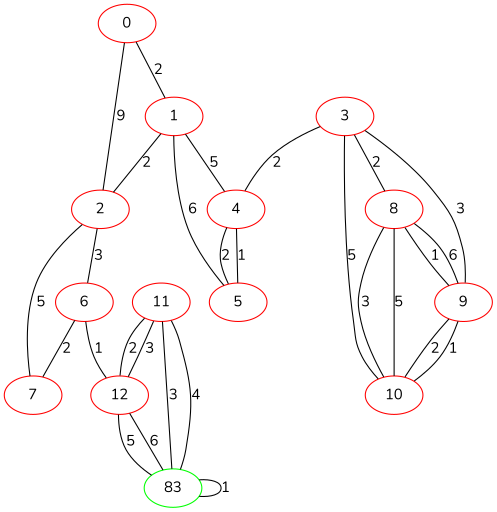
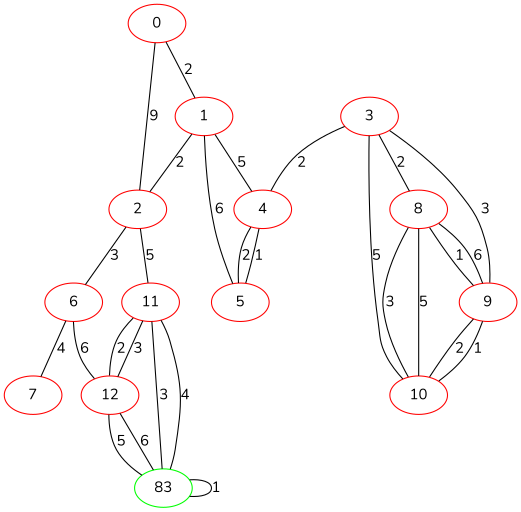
(33, 292) -> (144, 256)
(67, 349) -> (61, 349)
(99, 349) -> (85, 349)
